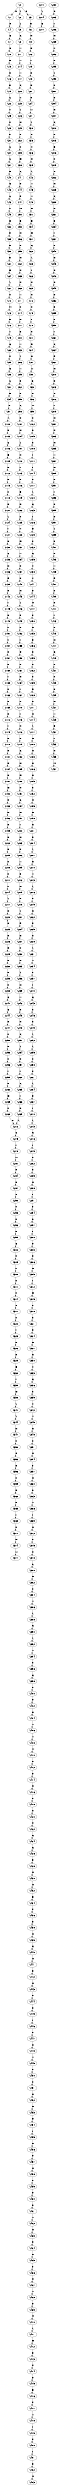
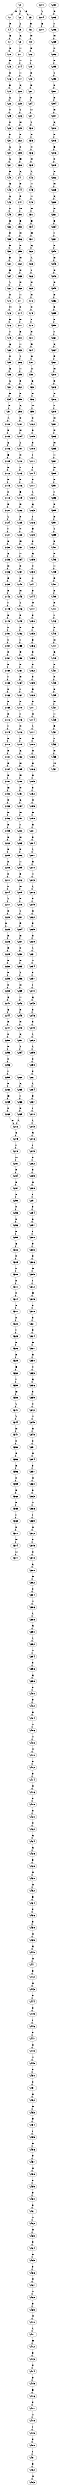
(7, 924) -> (5, 923)
(20, 1065) -> none
